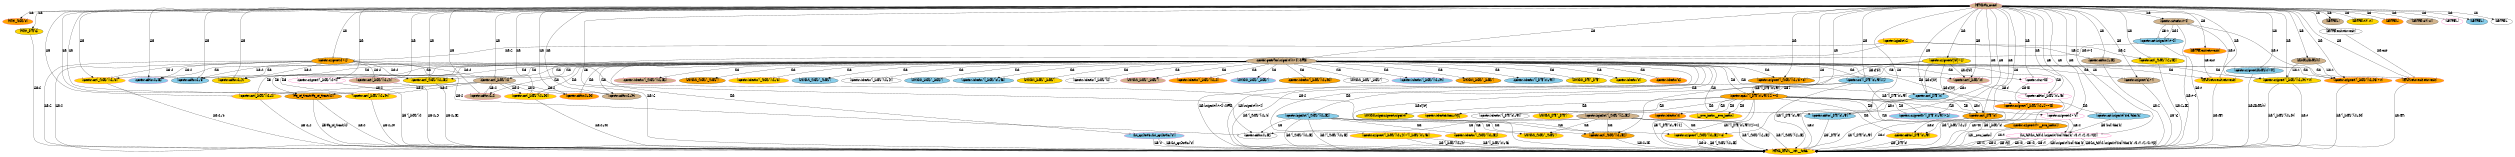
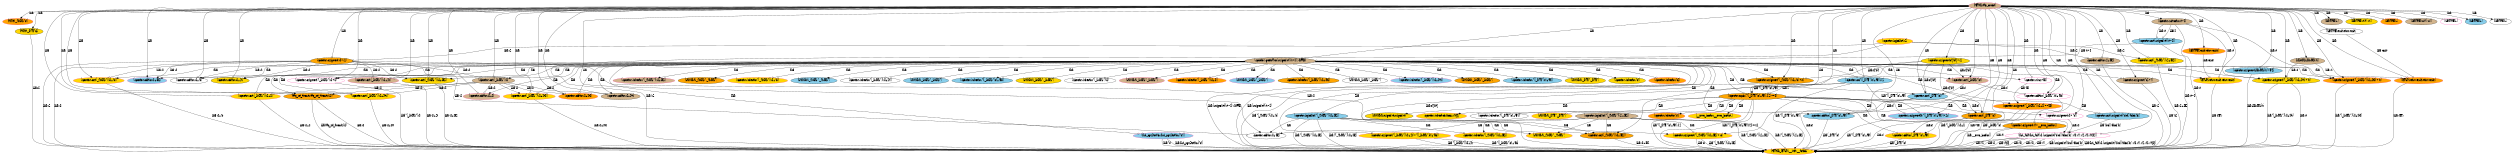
(190, 81) -> (189, 81)
(1385, 116) -> (1389, 116)
